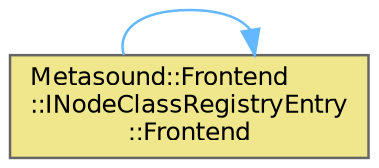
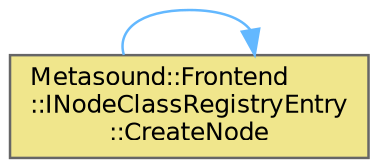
(189, 107) -> (189, 107)
